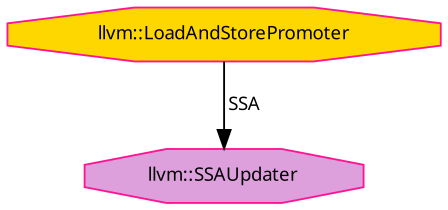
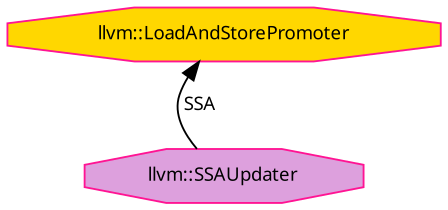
(224, 95) -> (178, 114)
